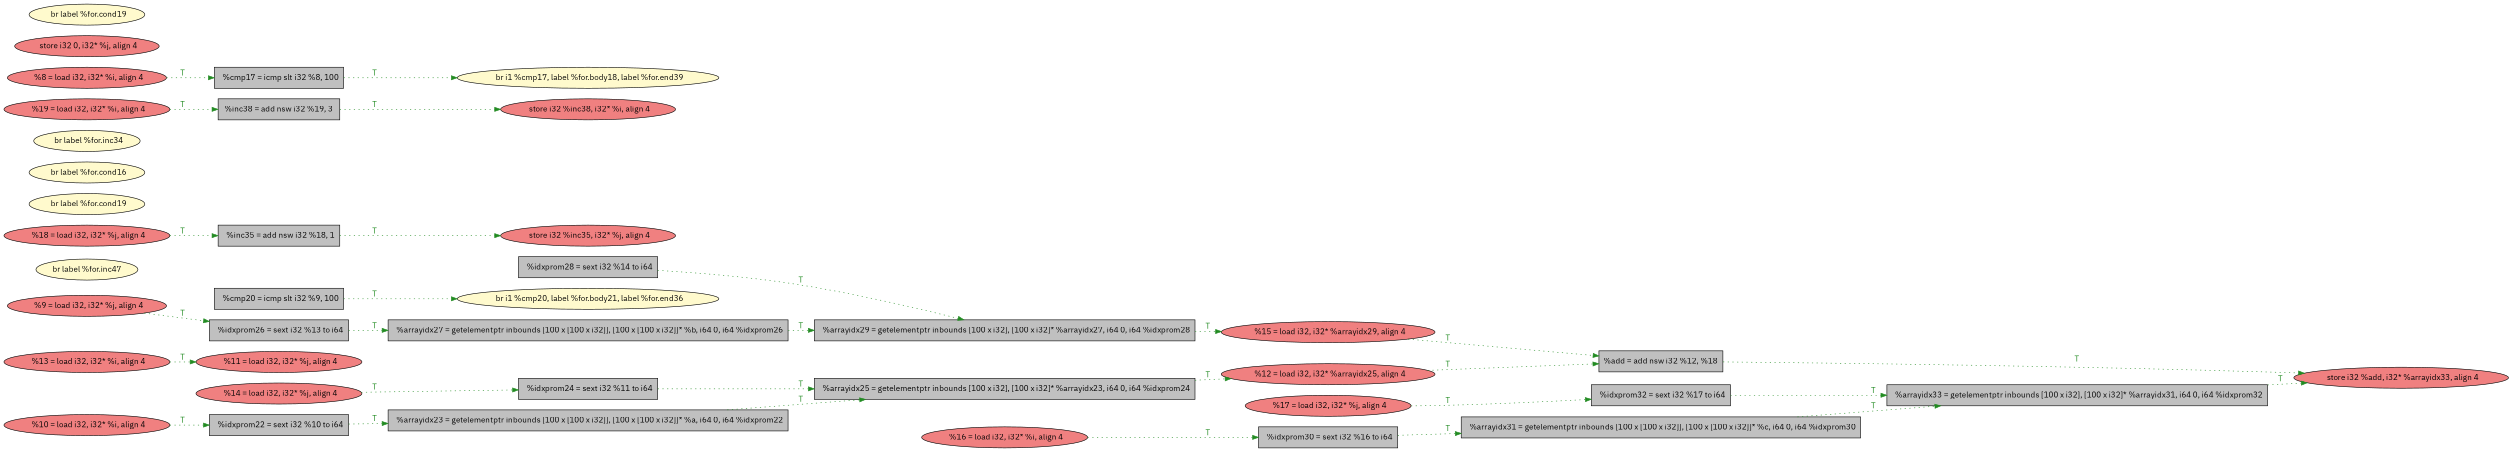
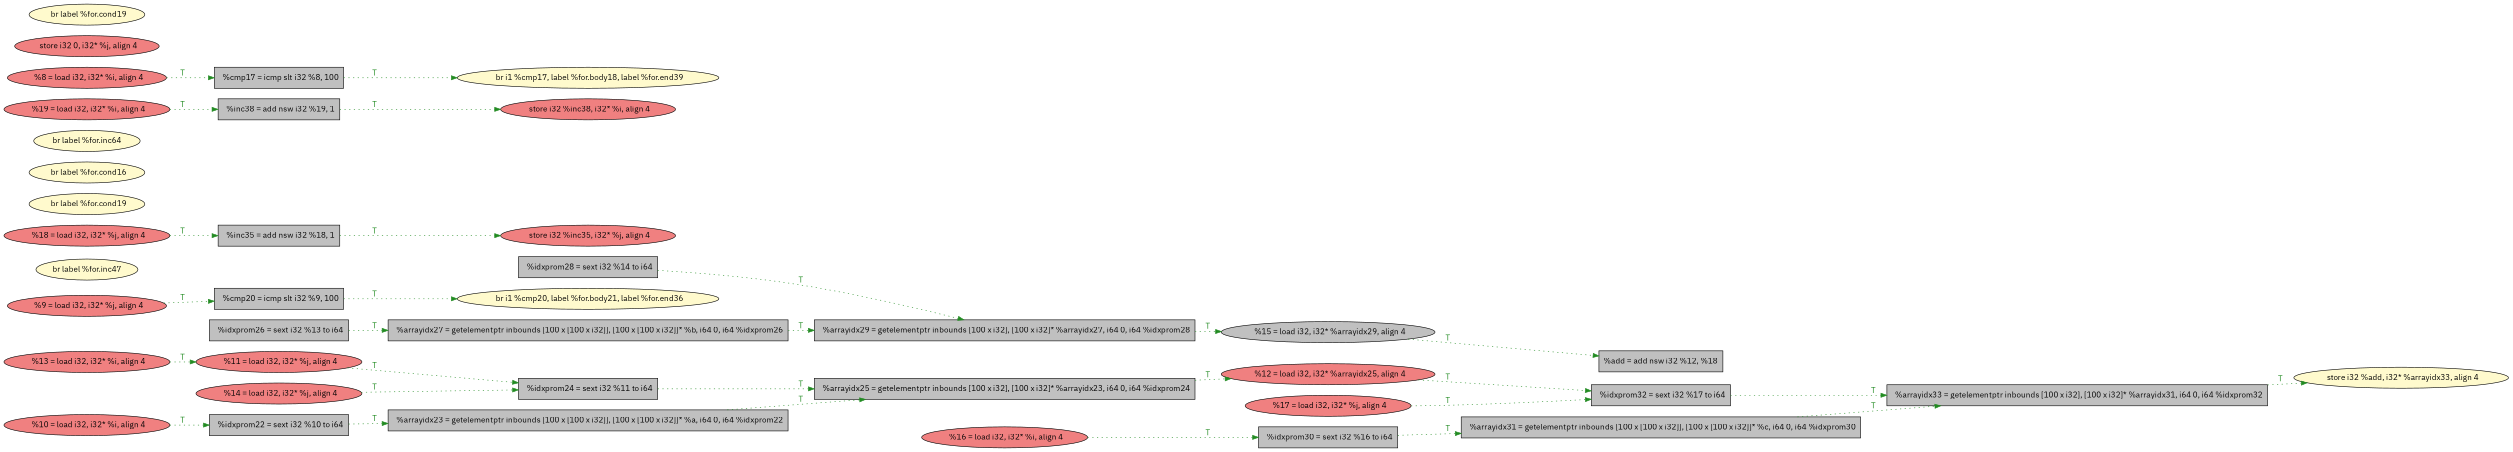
(279, 109) -> (279, 109)
(87, 141) -> (87, 141)
(174, 317) -> (186, 302)
(1328, 332) -> (1328, 332)
(2011, 366) -> none
(1510, 367) -> (1502, 385)
none -> (430, 375)
(2401, 378) -> (2401, 378)
